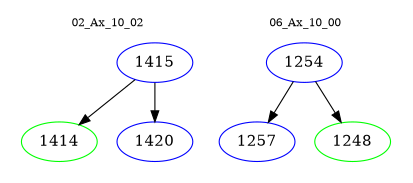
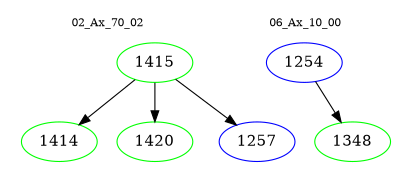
(108, 24) -> (108, 24)
(155, 63) -> (155, 63)
(284, 97) -> (195, 94)
(155, 142) -> (155, 142)
(353, 142) -> (353, 142)
